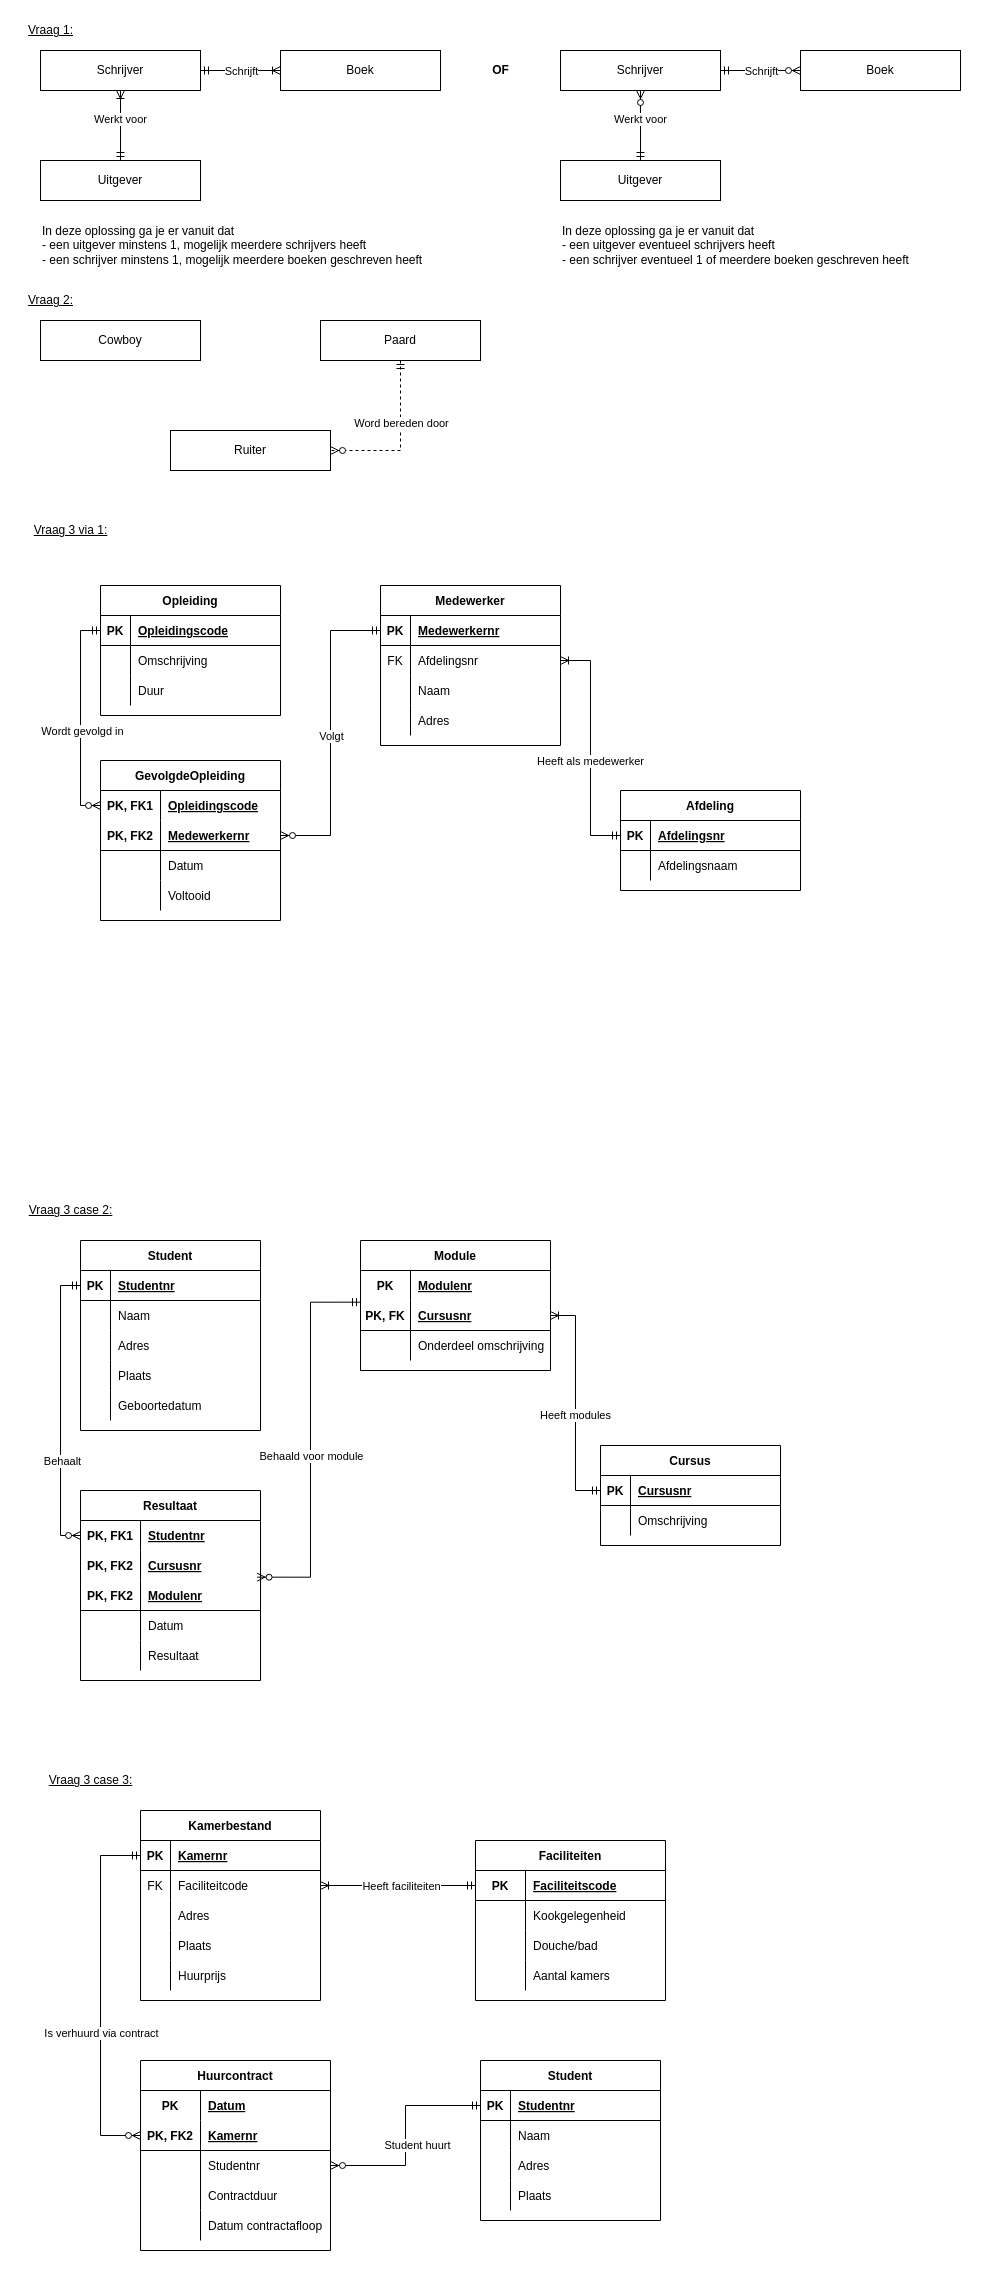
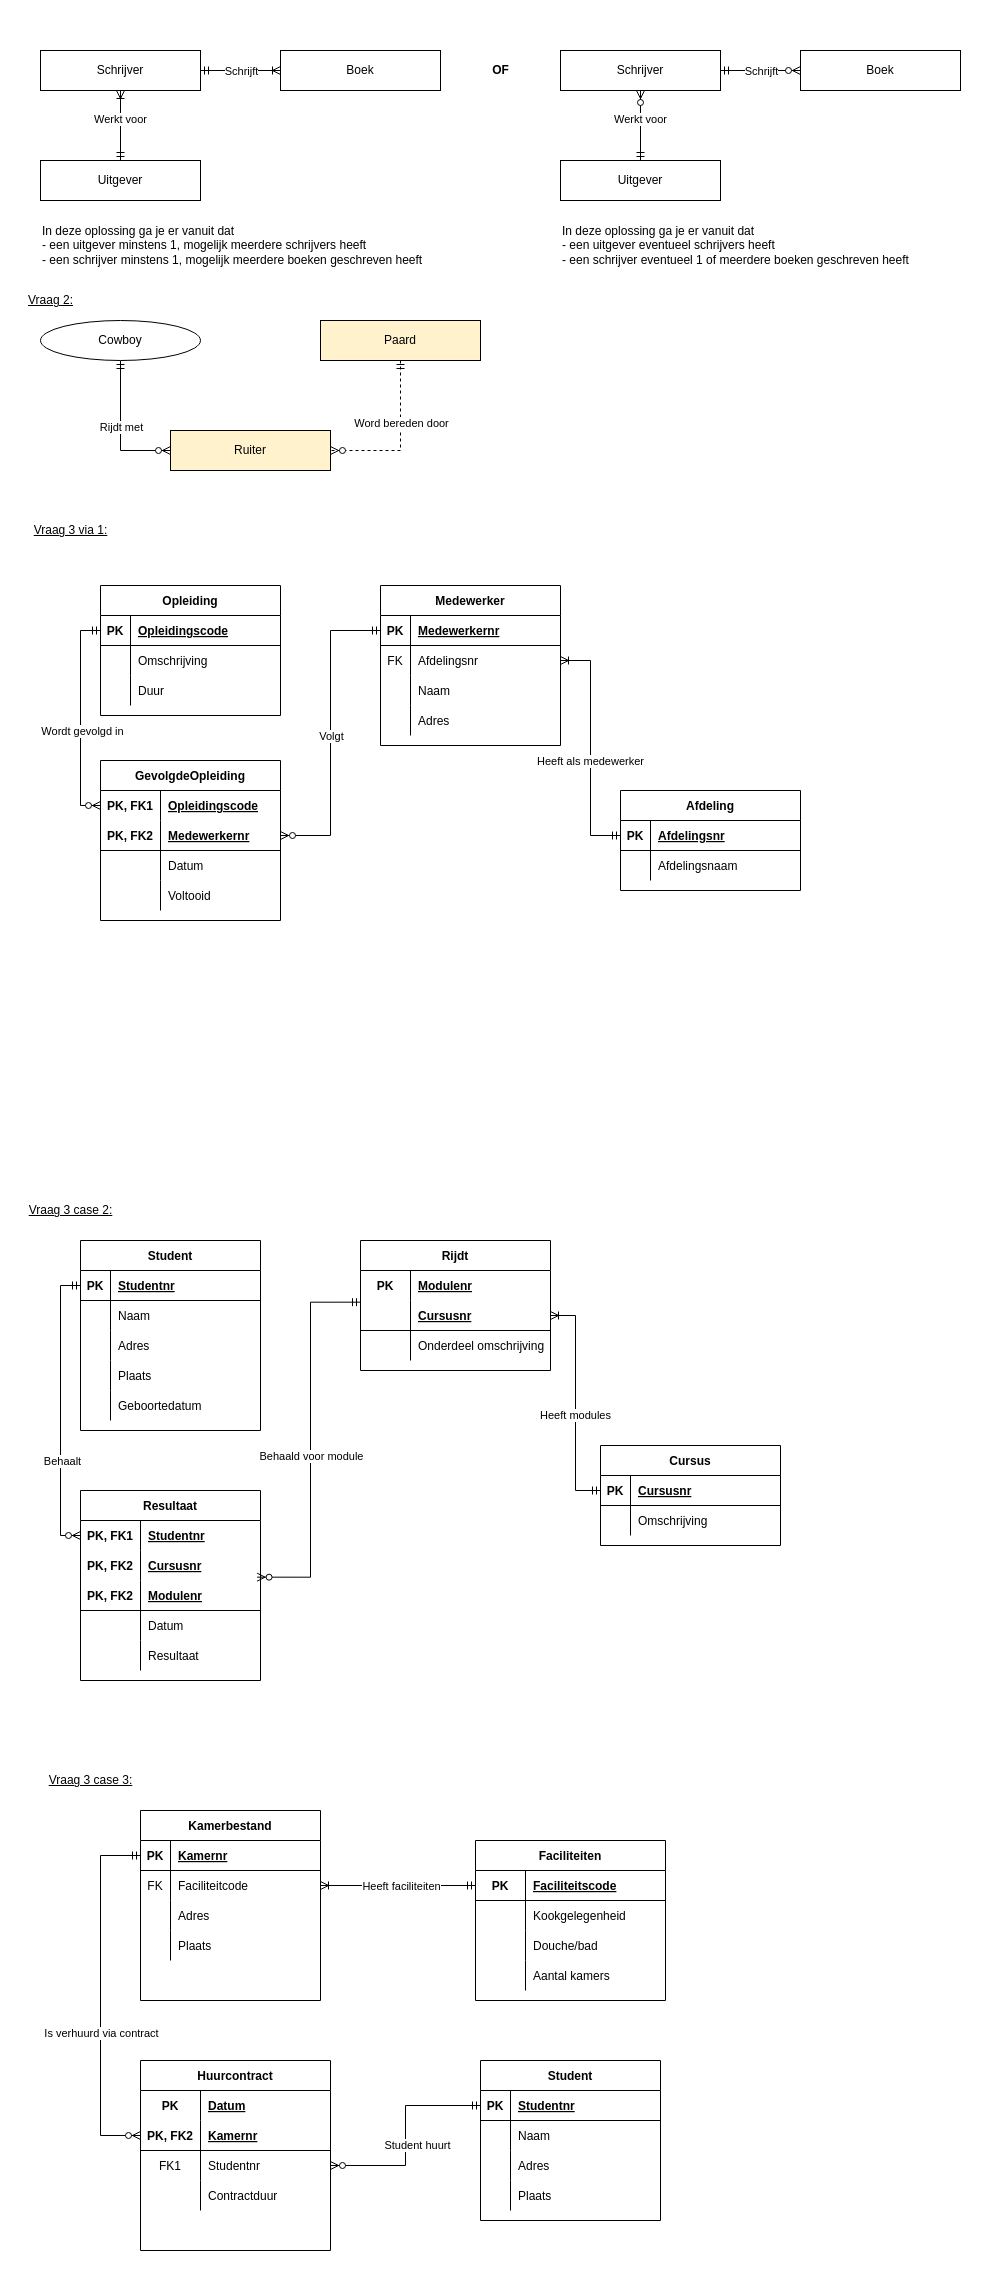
(51, 31) -> none
(121, 341) -> (121, 341)
(401, 341) -> (401, 341)
none -> (121, 431)
(251, 451) -> (251, 451)
(455, 1256) -> (455, 1256)
(386, 1316) -> none
(246, 1976) -> none
none -> (171, 2166)
(266, 2226) -> none
